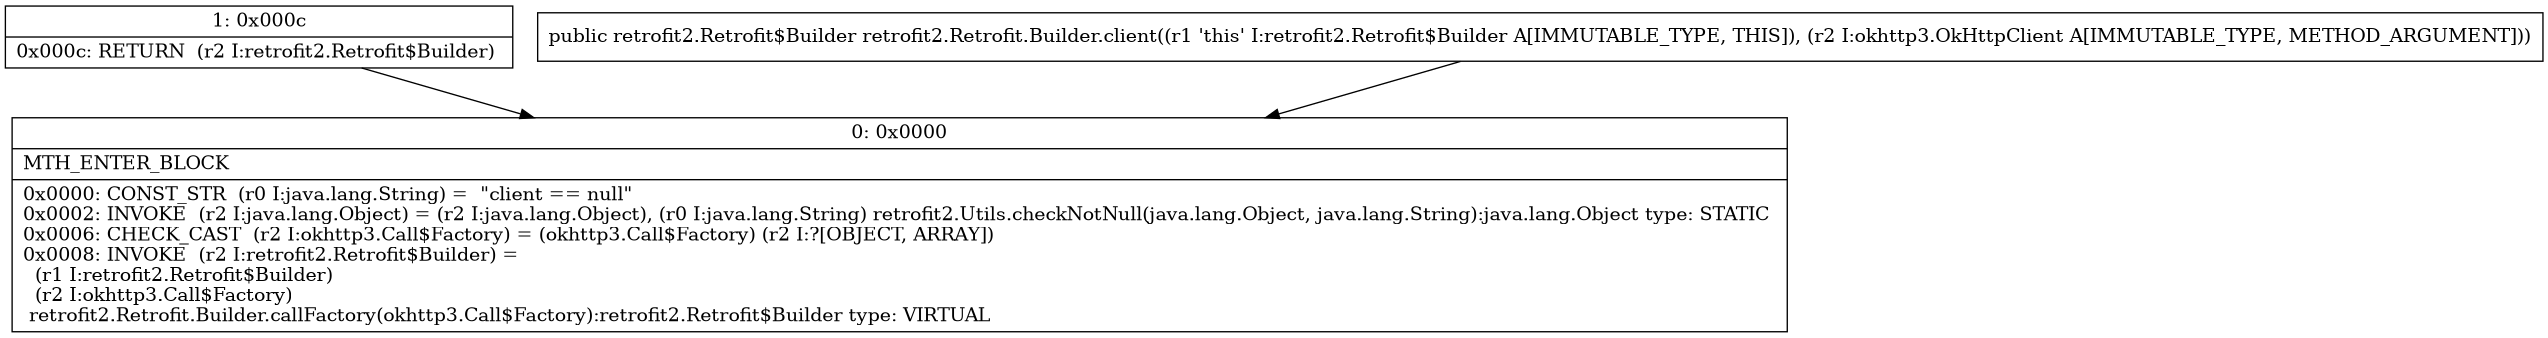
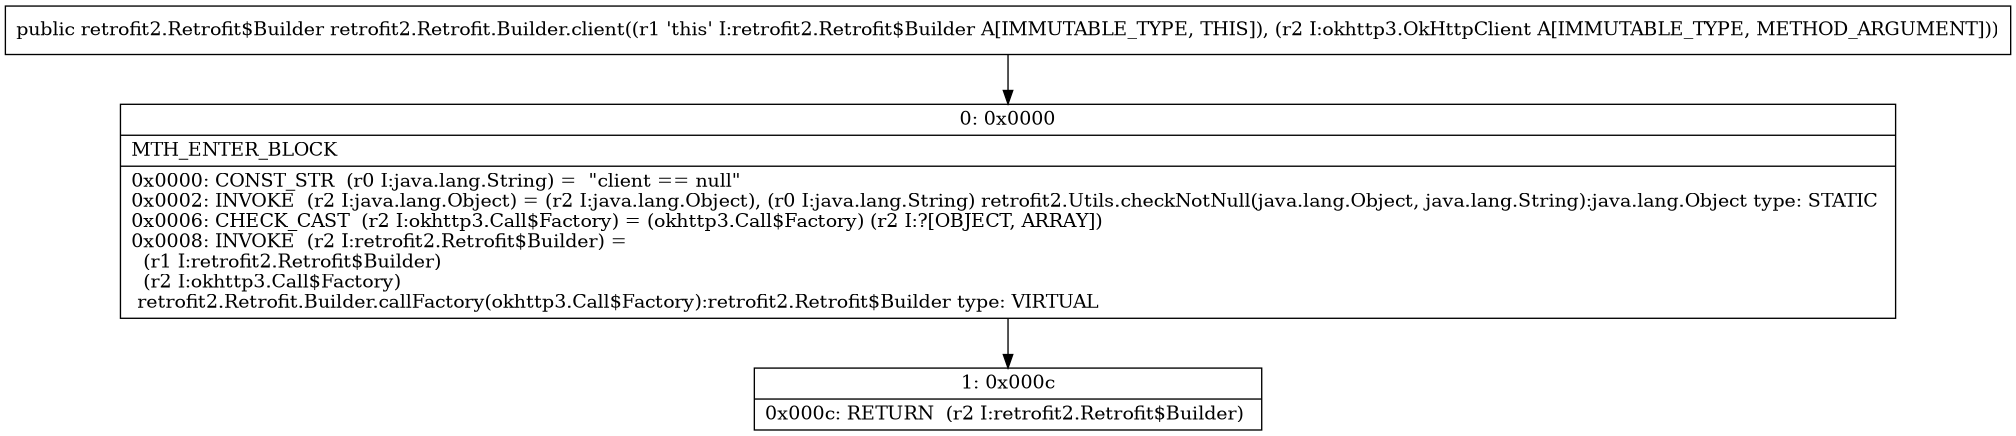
(441, 91) -> (1008, 337)
